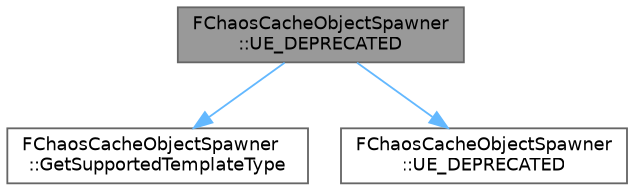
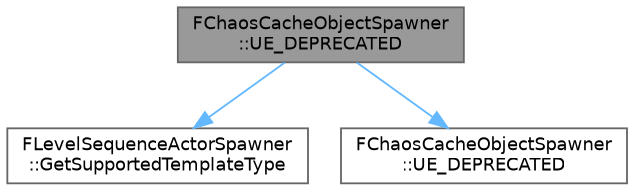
(158, 156) -> (158, 156)
